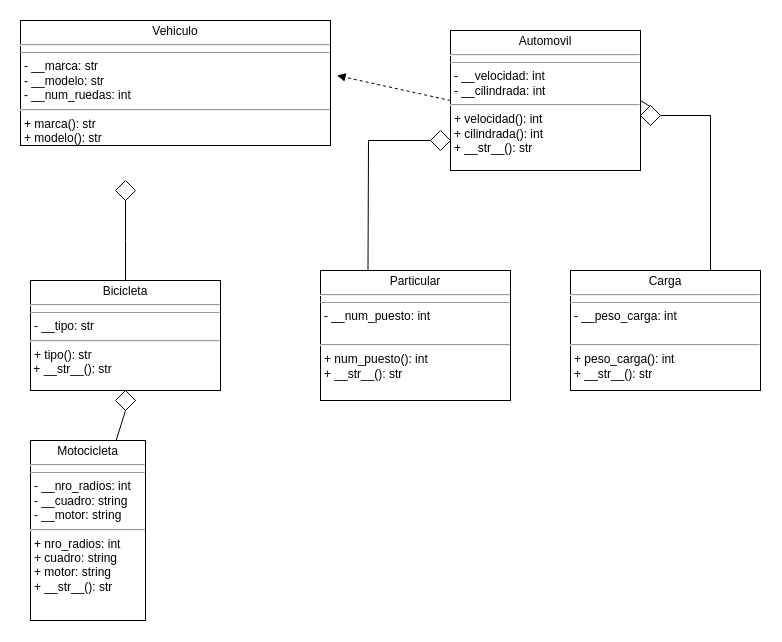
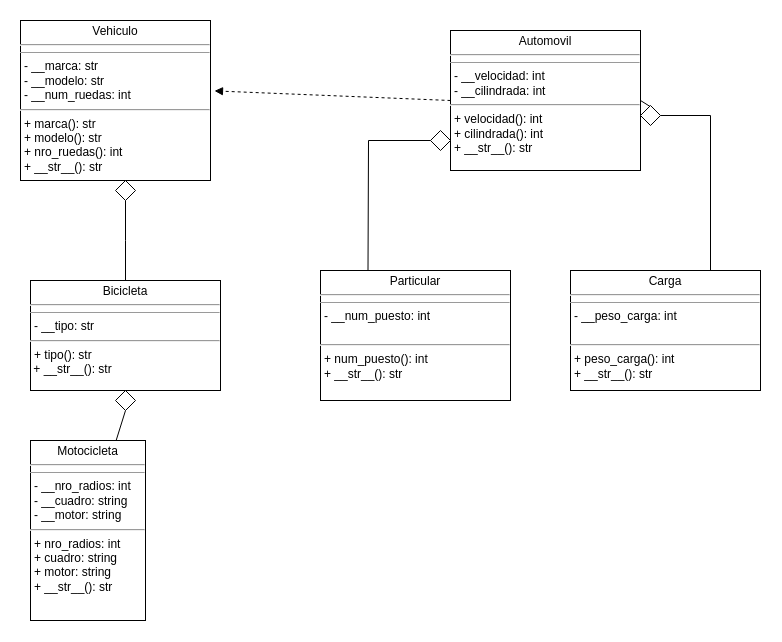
(176, 83) -> (116, 101)
